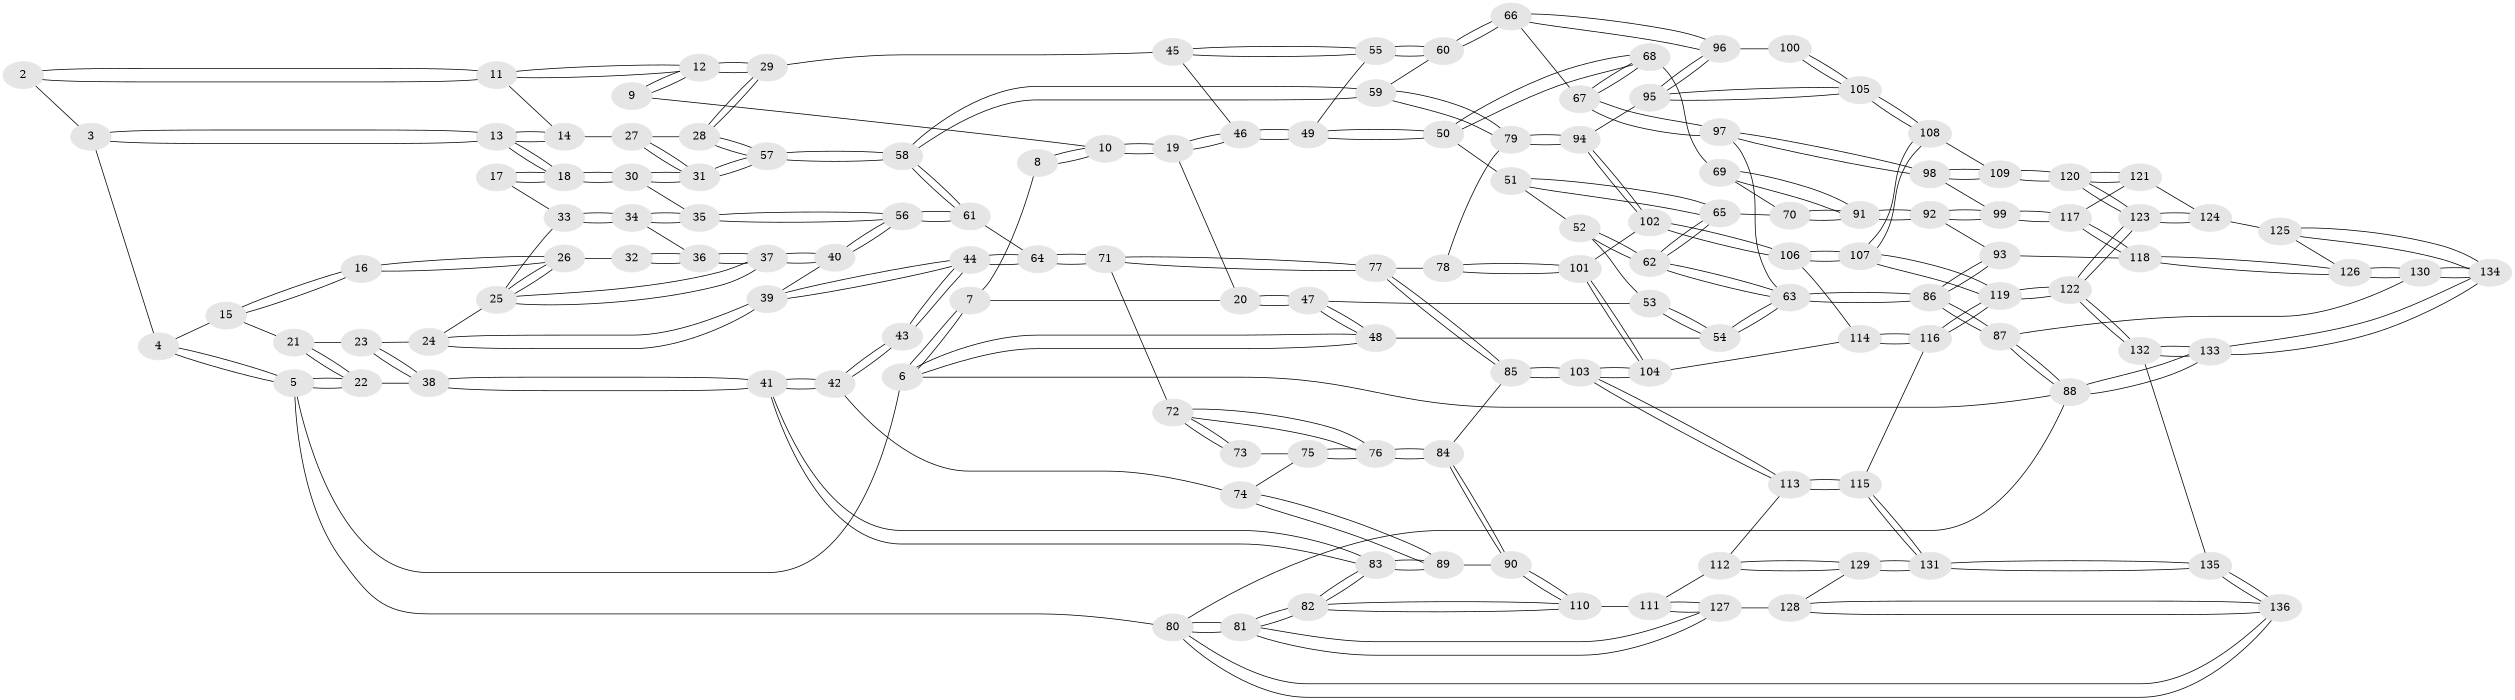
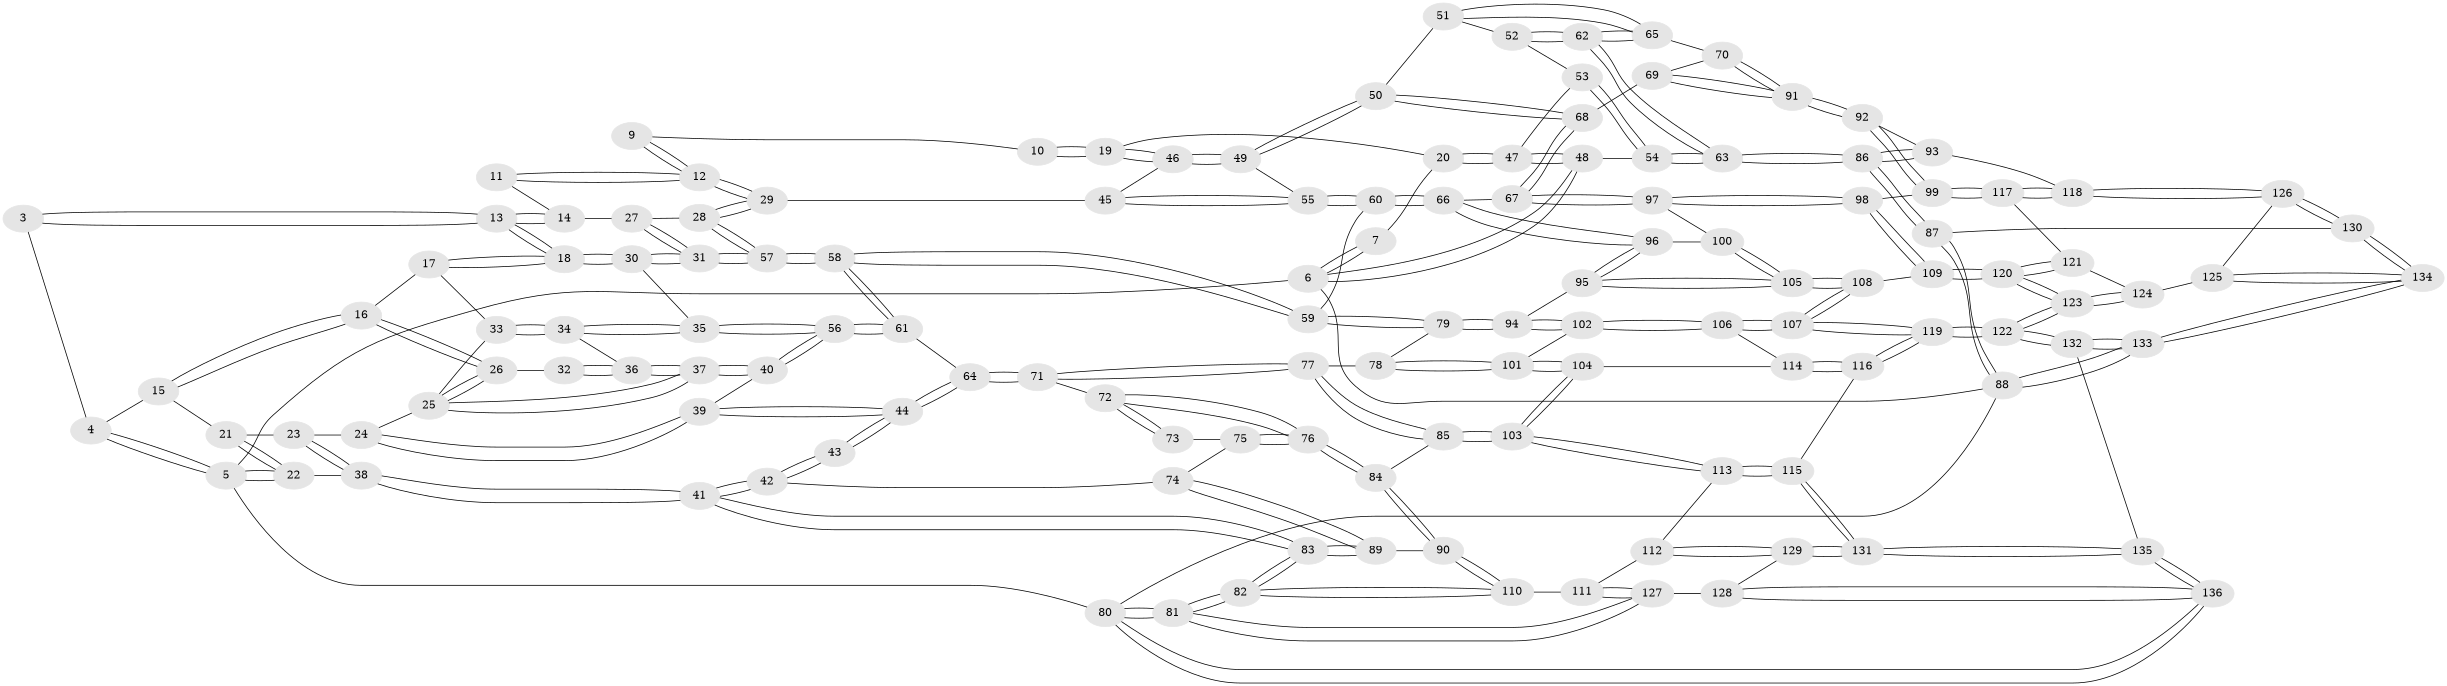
(23, 75) -> none
(1038, 163) -> none
(1755, 207) -> (1687, 221)
none -> (395, 290)
